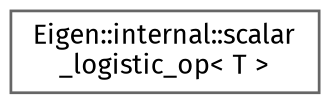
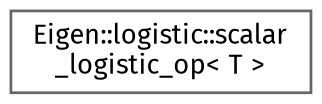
(165, 52) -> (161, 52)
